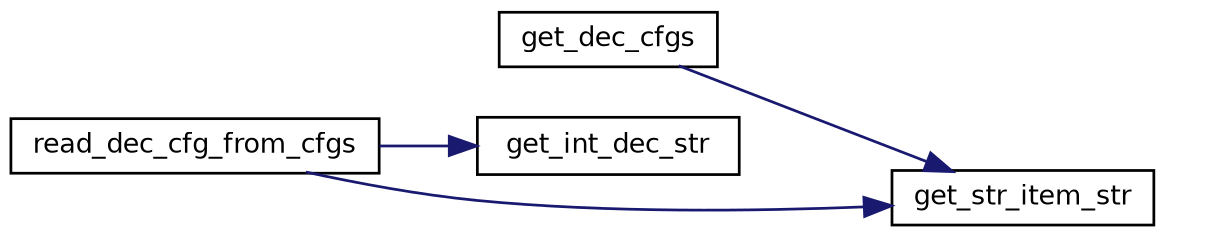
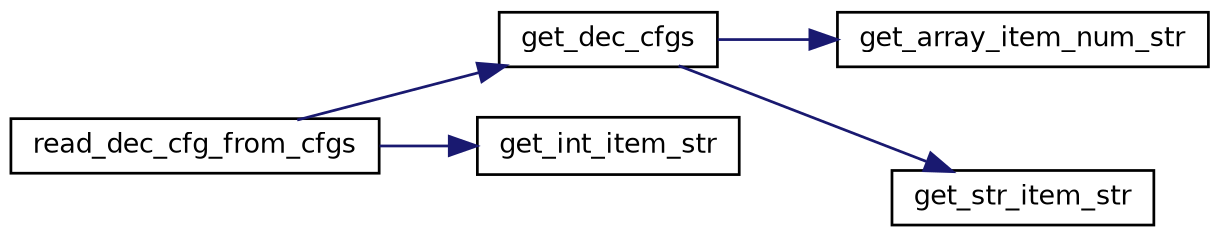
none -> (1023, 40)
(608, 146) -> (608, 146)
(584, 208) -> (388, 96)
